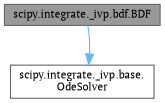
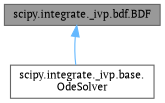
(89, 40) -> (75, 51)
